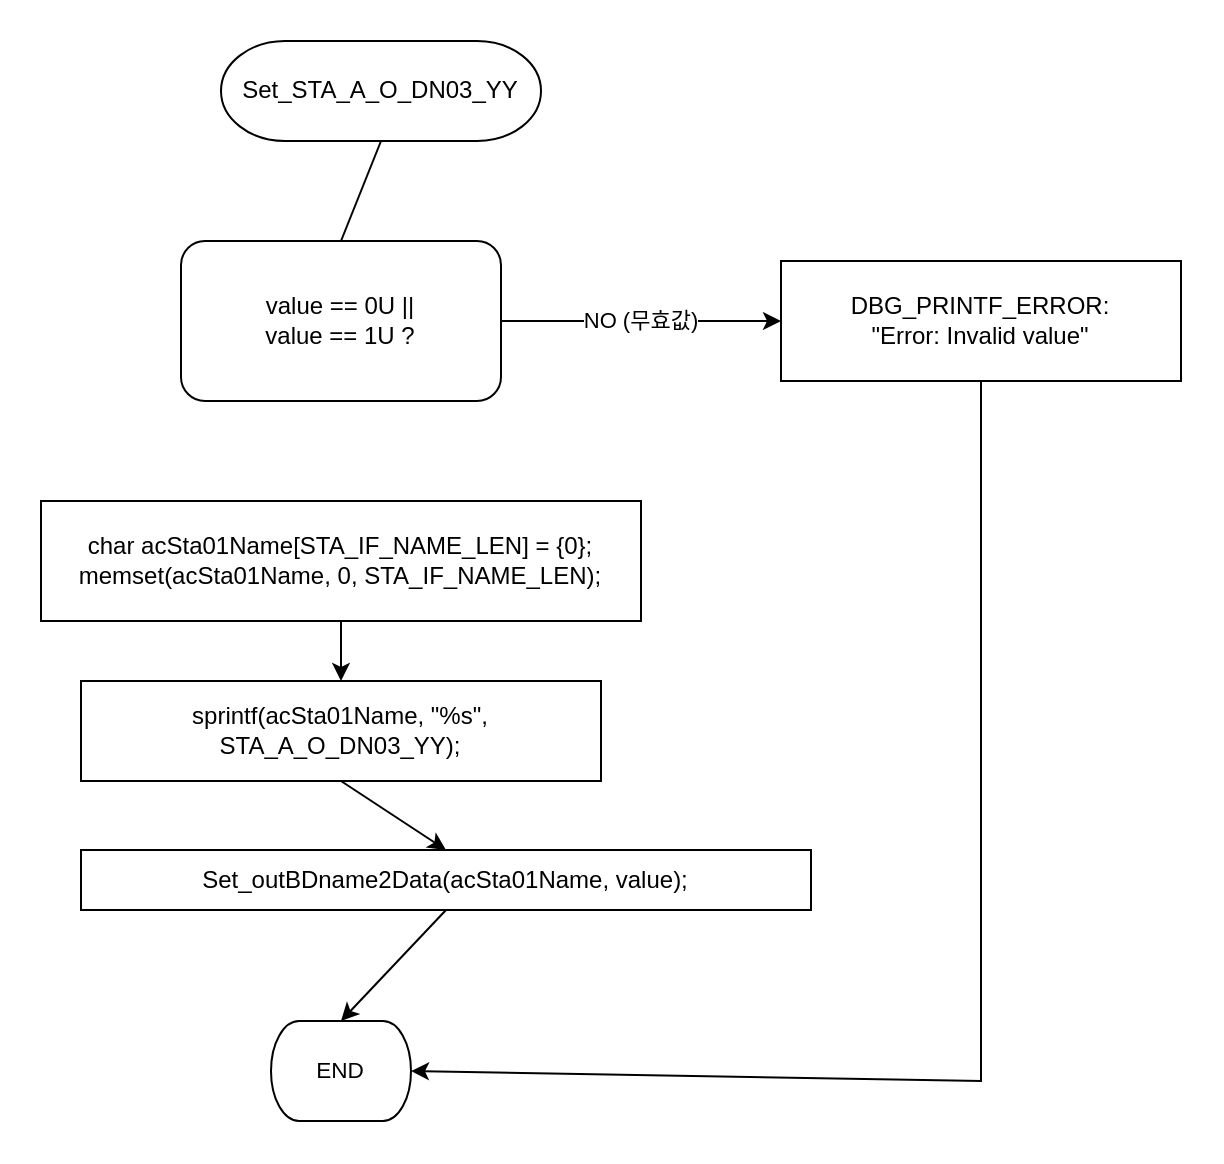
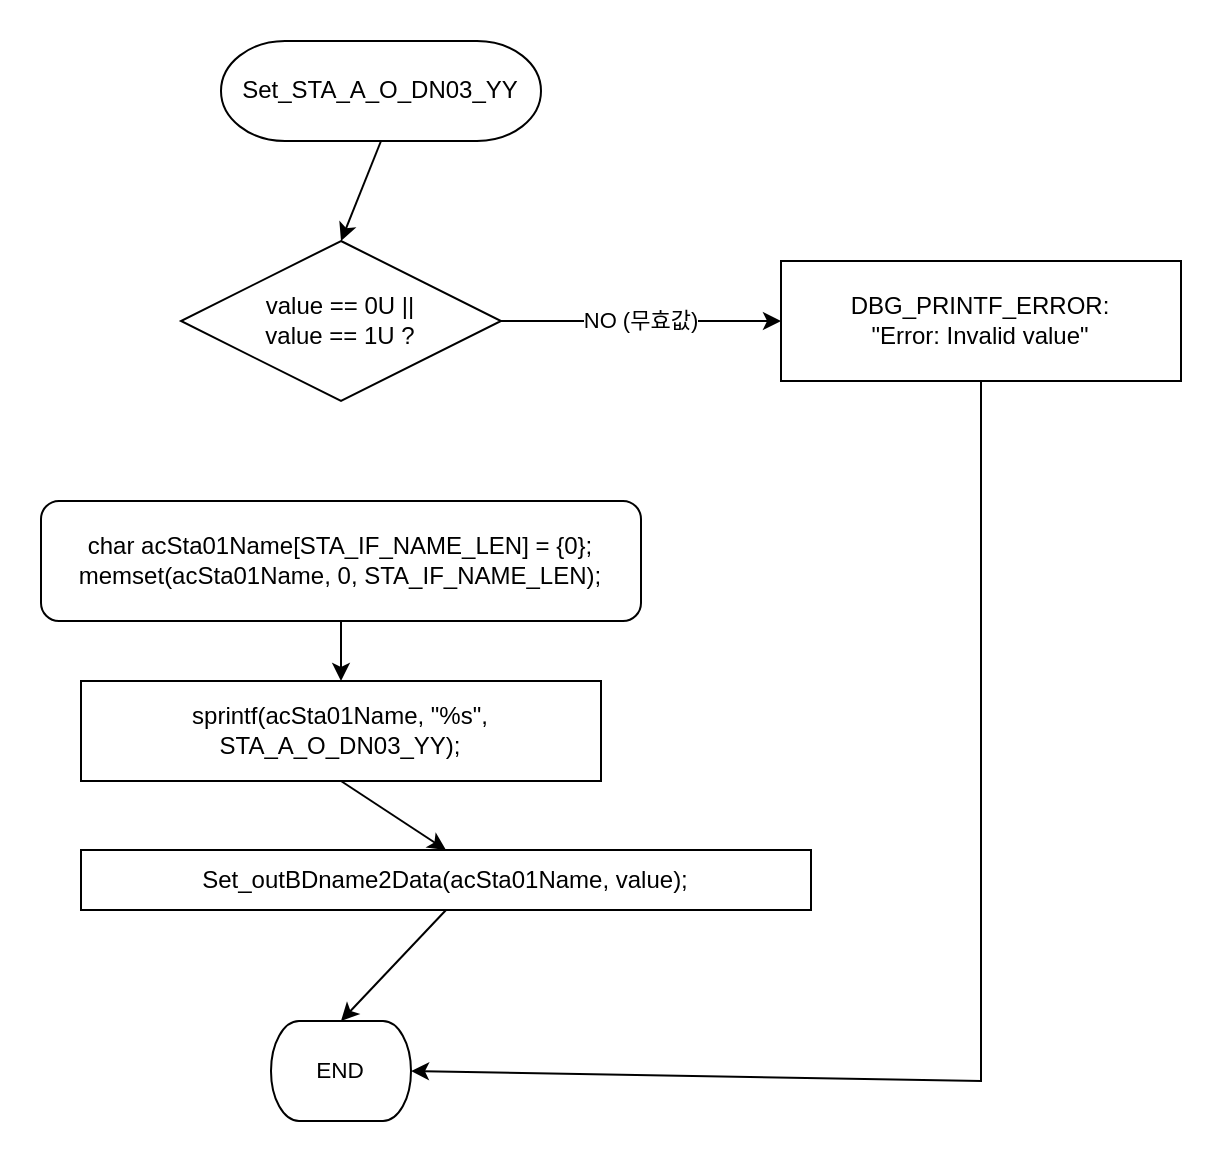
(344, 233) -> (346, 227)
(341, 321) -> (341, 321)
(341, 561) -> (341, 561)
